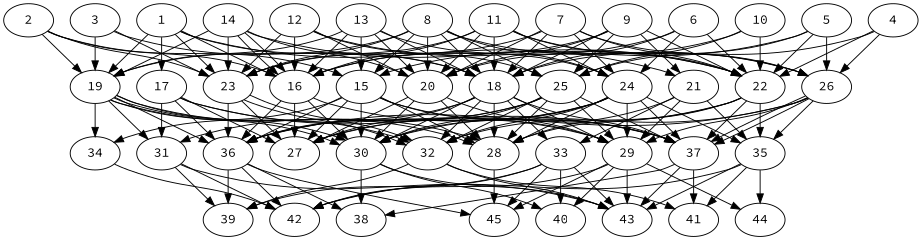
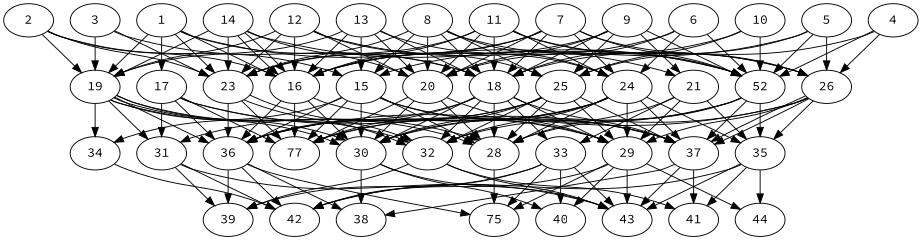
none -> (432, 53)
(266, 54) -> (200, 53)
(760, 87) -> (760, 87)
(295, 153) -> (295, 153)
(494, 220) -> (494, 220)
